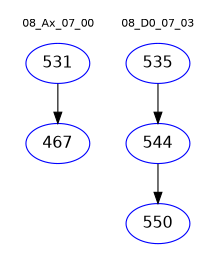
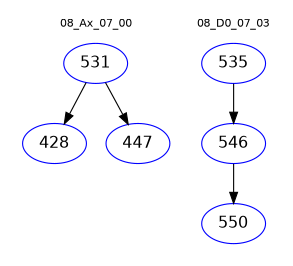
none -> (55, 144)
(58, 144) -> (138, 144)
(158, 144) -> (234, 144)
